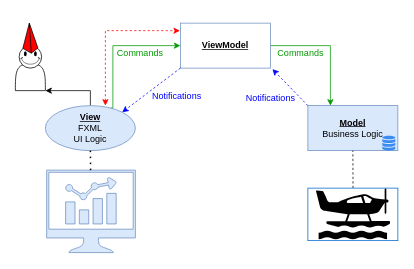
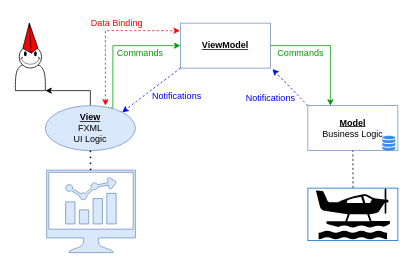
none -> (117, 23)
(353, 128) -> (353, 128)
